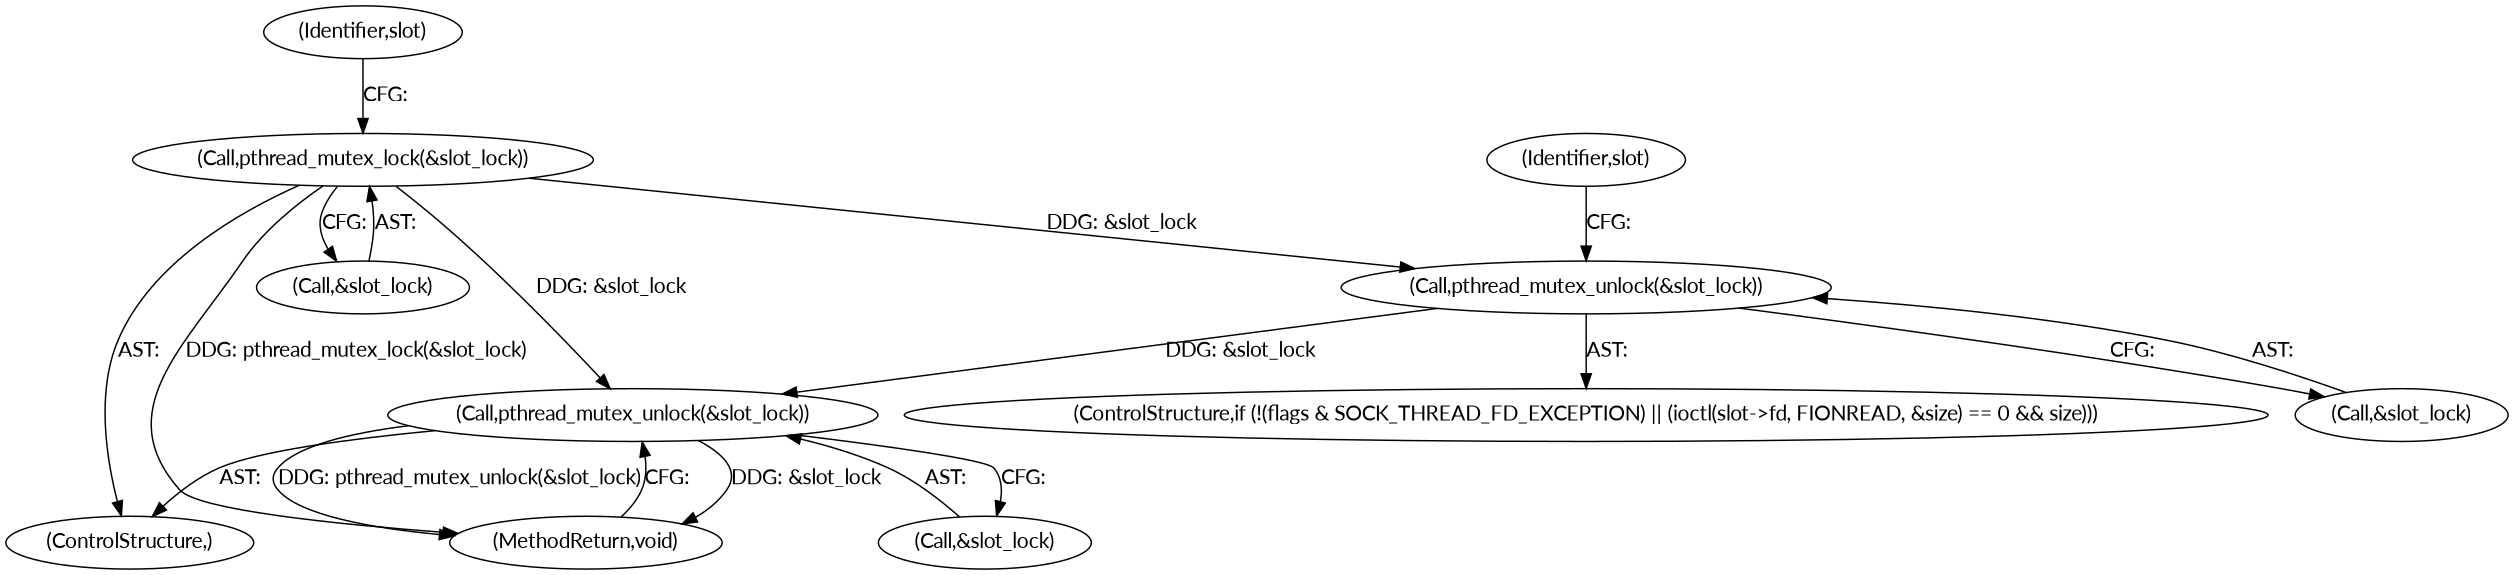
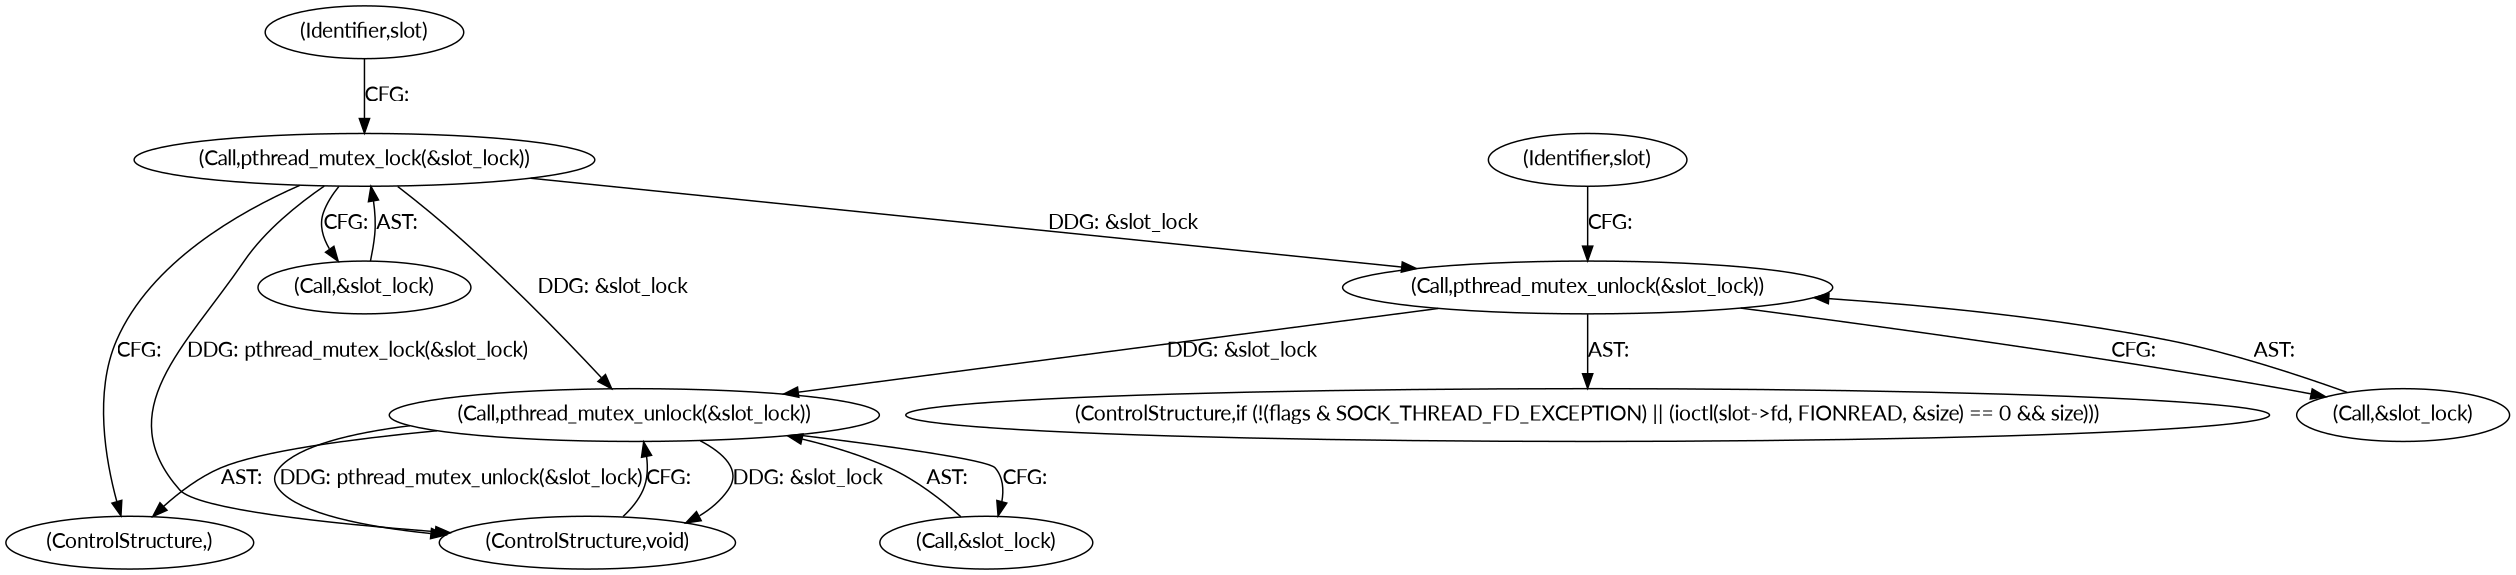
(142, 351) -> (142, 351)
(586, 543) -> (587, 543)
